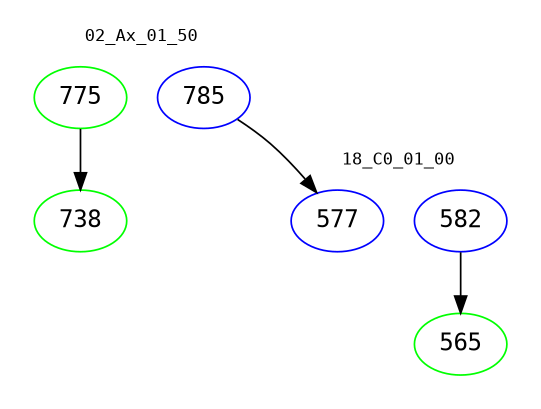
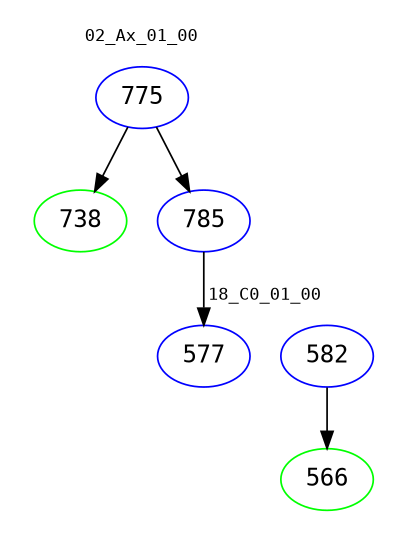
(142, 37) -> (142, 37)
(80, 98) -> (142, 98)
none -> (169, 152)
(461, 344) -> (327, 480)
